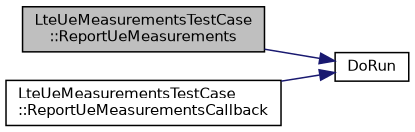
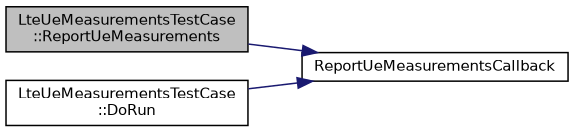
(372, 67) -> (435, 67)
(144, 103) -> (127, 103)
